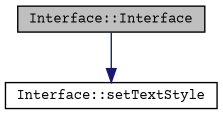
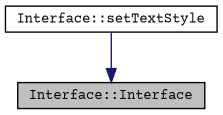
(111, 50) -> (111, 50)
